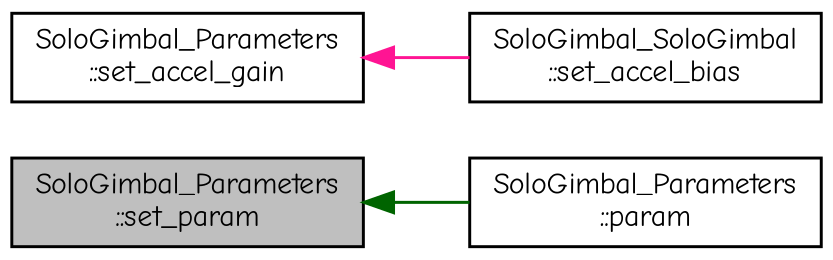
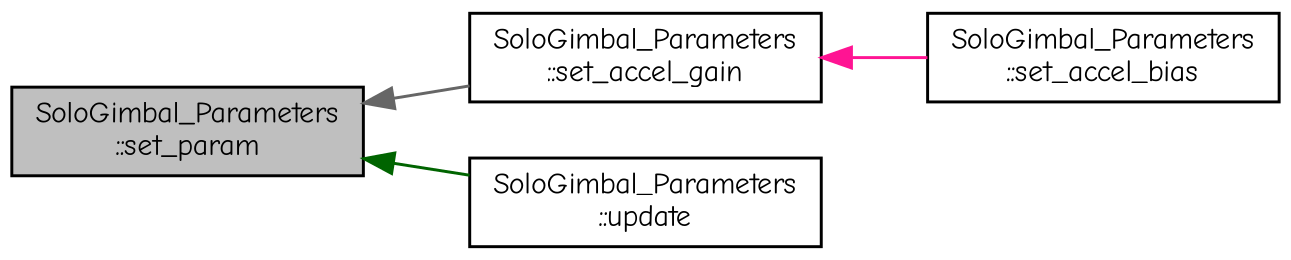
(645, 58) -> (1103, 58)
none -> (432, 92)
(645, 202) -> (645, 202)
